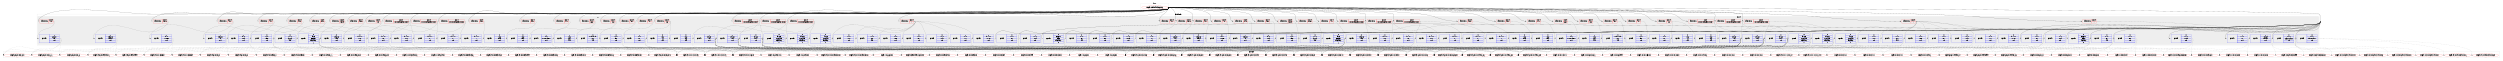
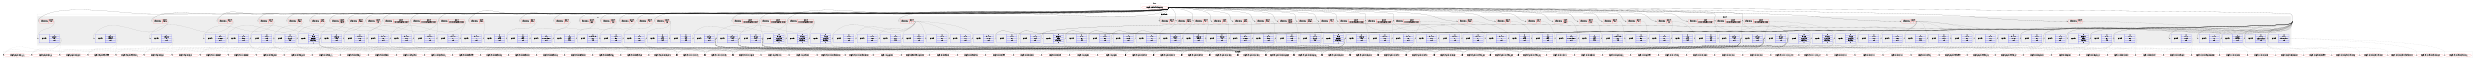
(2345, 55) -> (2402, 55)
(2401, 55) -> none
